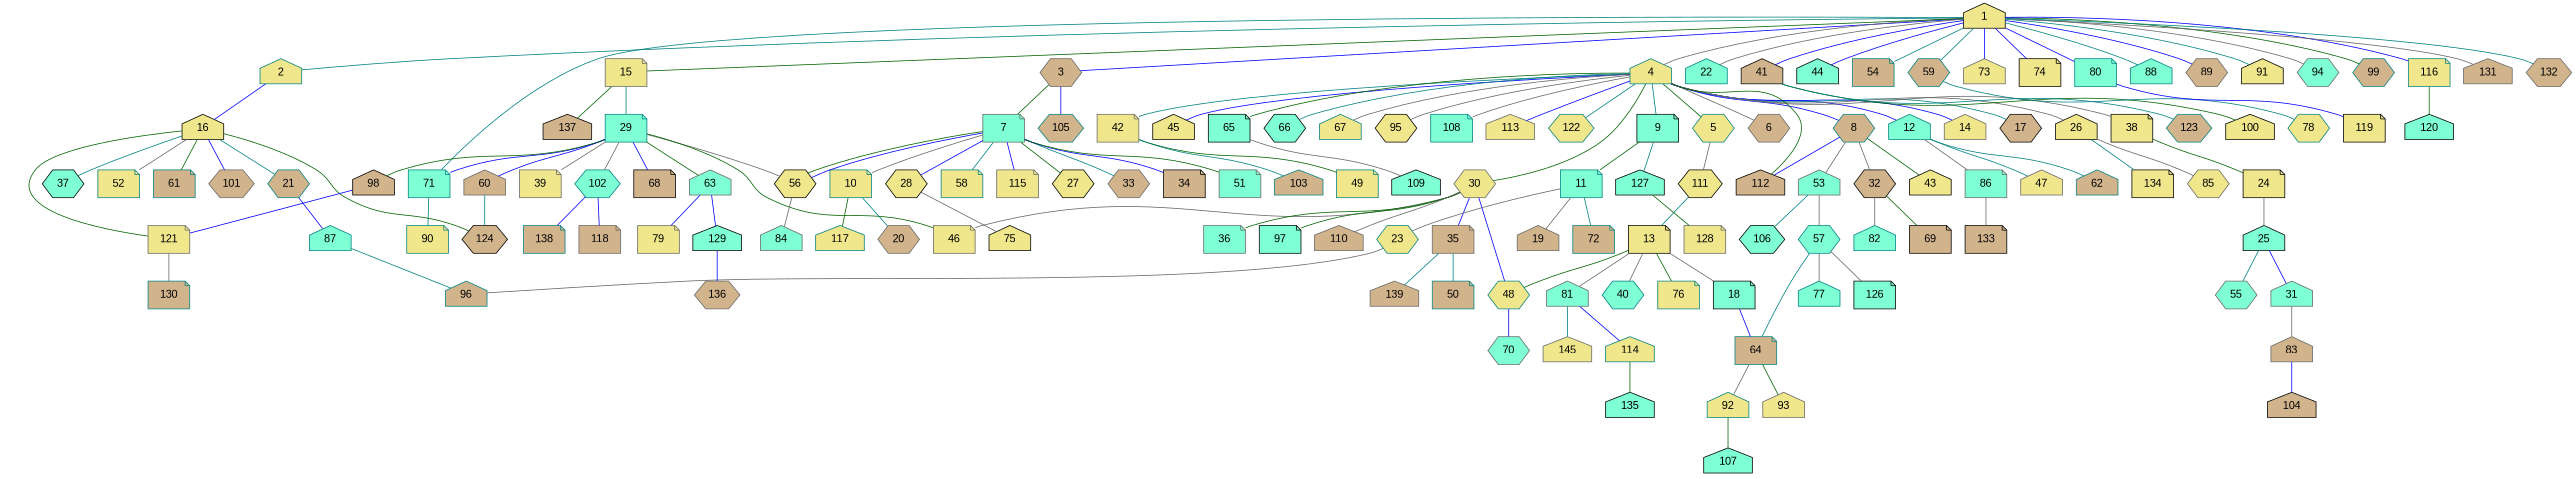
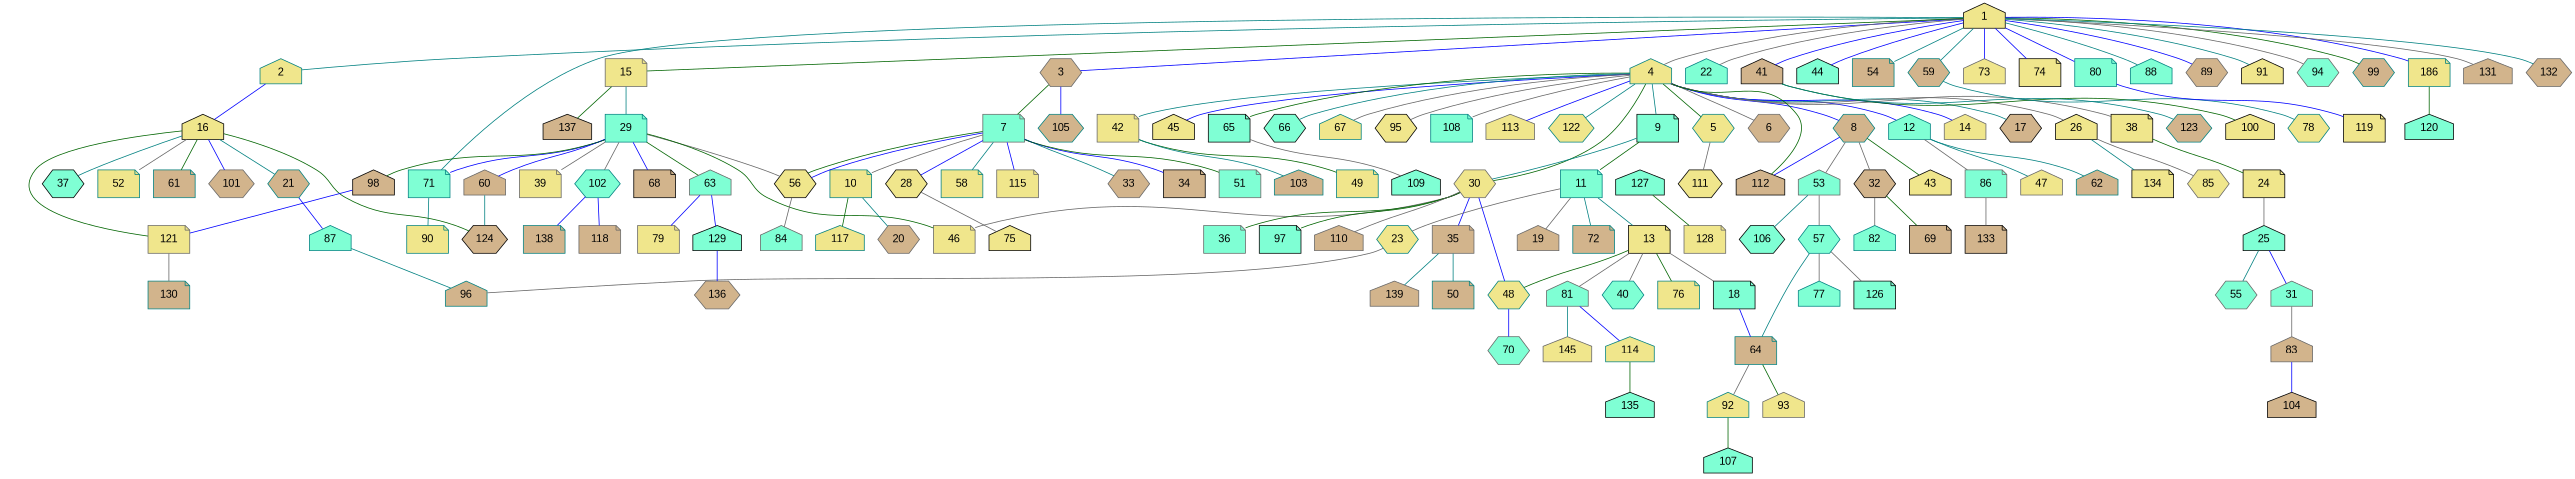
(2429, 73) -> (2429, 73)
(1649, 157) -> (1594, 152)
(1073, 184) -> none
(1677, 209) -> (1615, 212)
